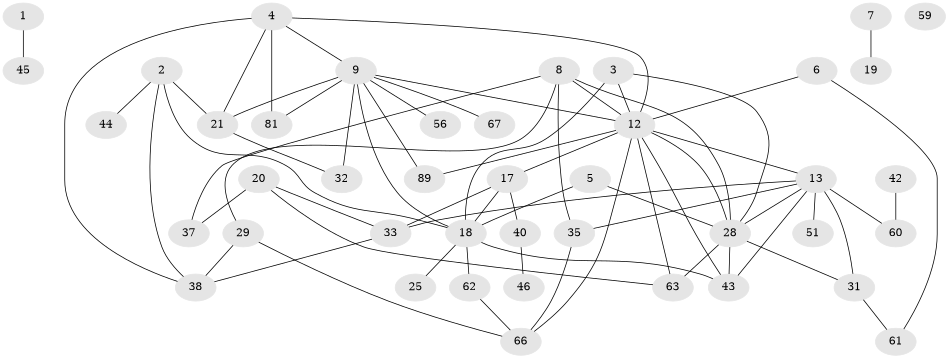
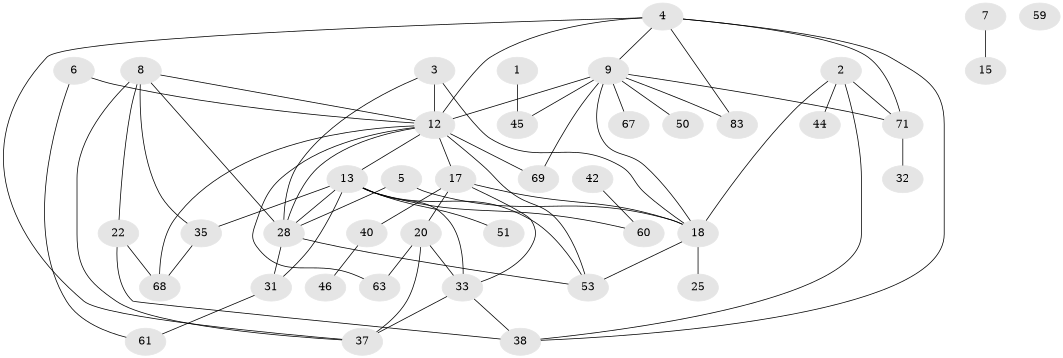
none -> (73, 50)
(871, 71) -> (986, 71)
(349, 121) -> (563, 98)
(218, 125) -> (903, 125)
(272, 125) -> (737, 125)
(440, 125) -> (683, 125)
(425, 179) -> (538, 179)
none -> (434, 213)
(243, 233) -> (118, 233)
(702, 260) -> none
(470, 288) -> none
(729, 288) -> (588, 288)
none -> (412, 315)
(521, 342) -> (160, 288)
